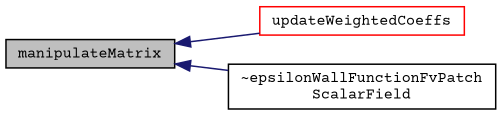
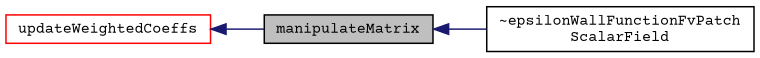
(225, 37) -> (245, 29)
